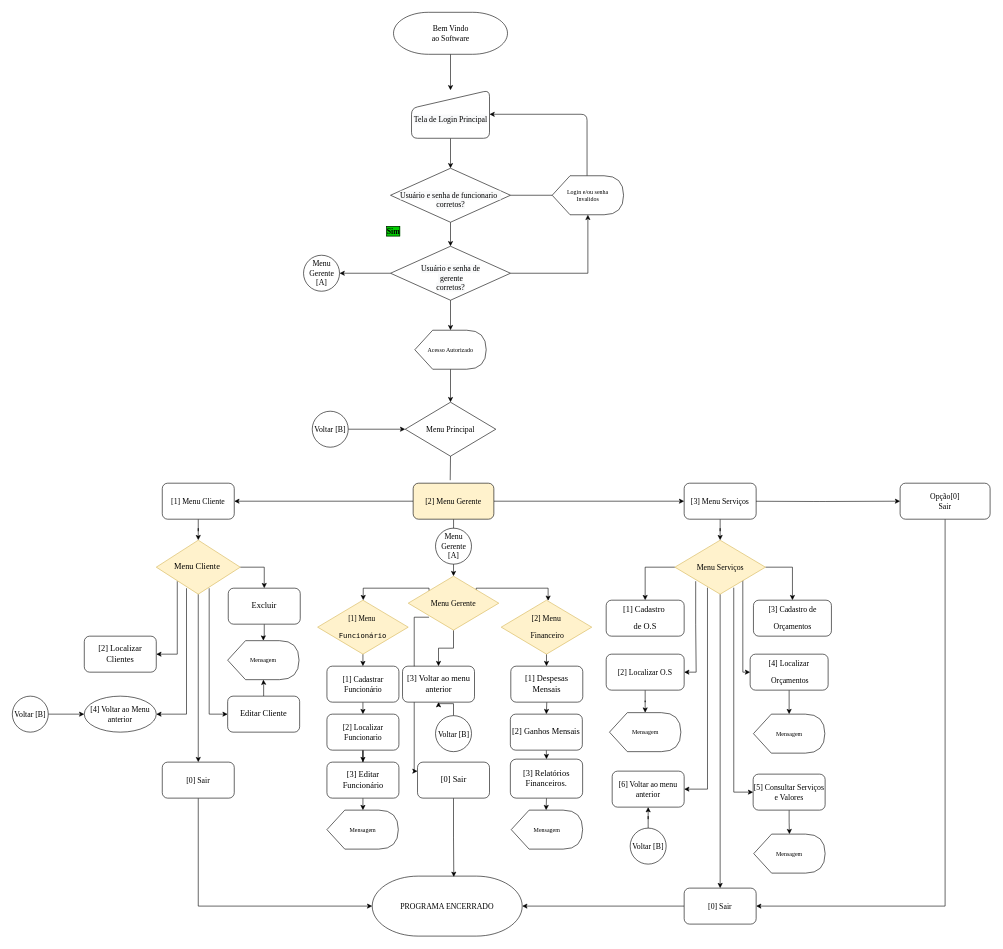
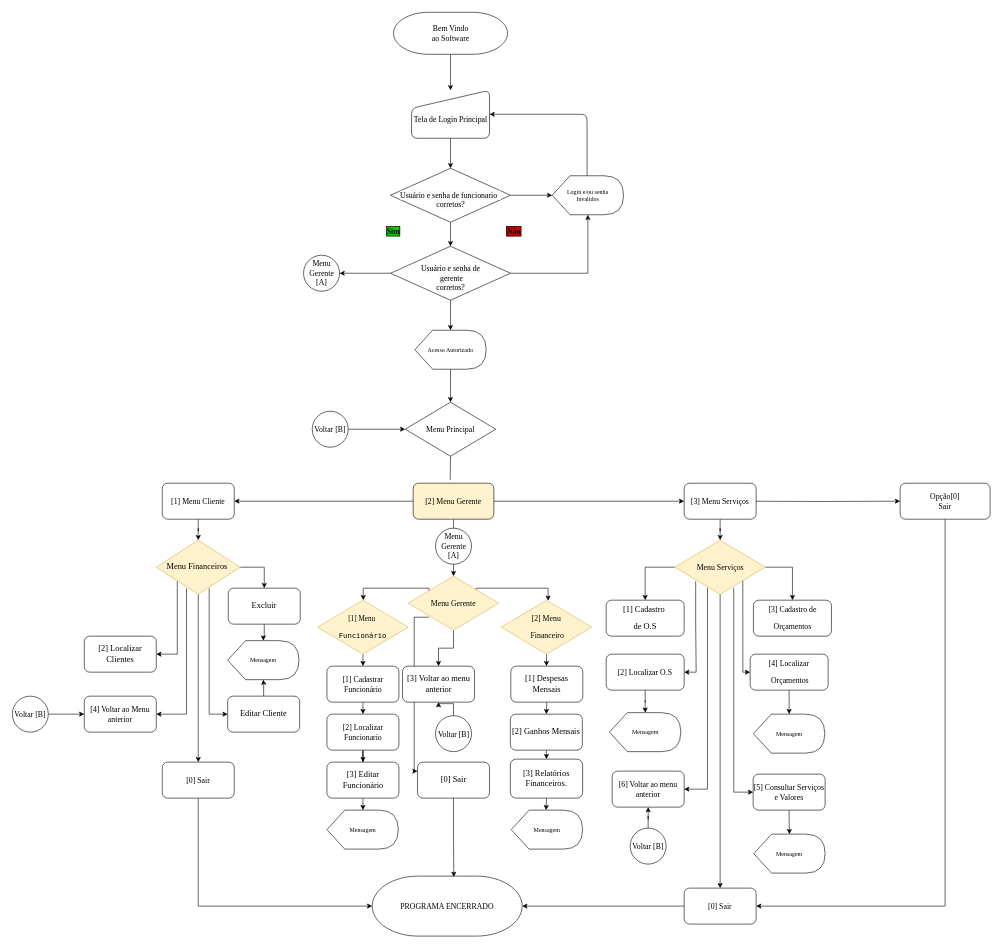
(548, 195) -> (546, 195)
none -> (514, 231)
(198, 567) -> (198, 567)
(120, 714) -> (120, 714)
